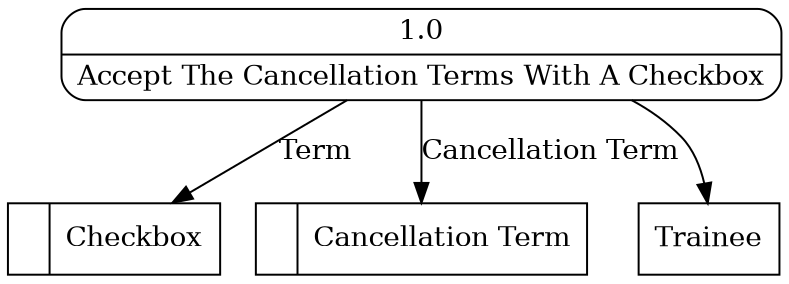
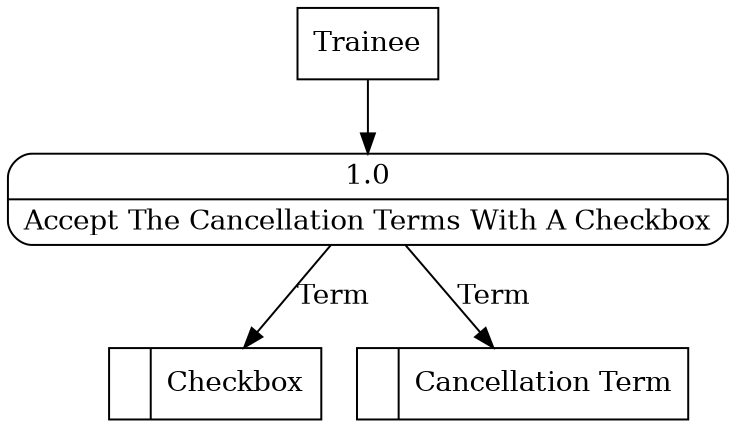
(678, 134) -> (368, 107)
(550, 152) -> (494, 297)
